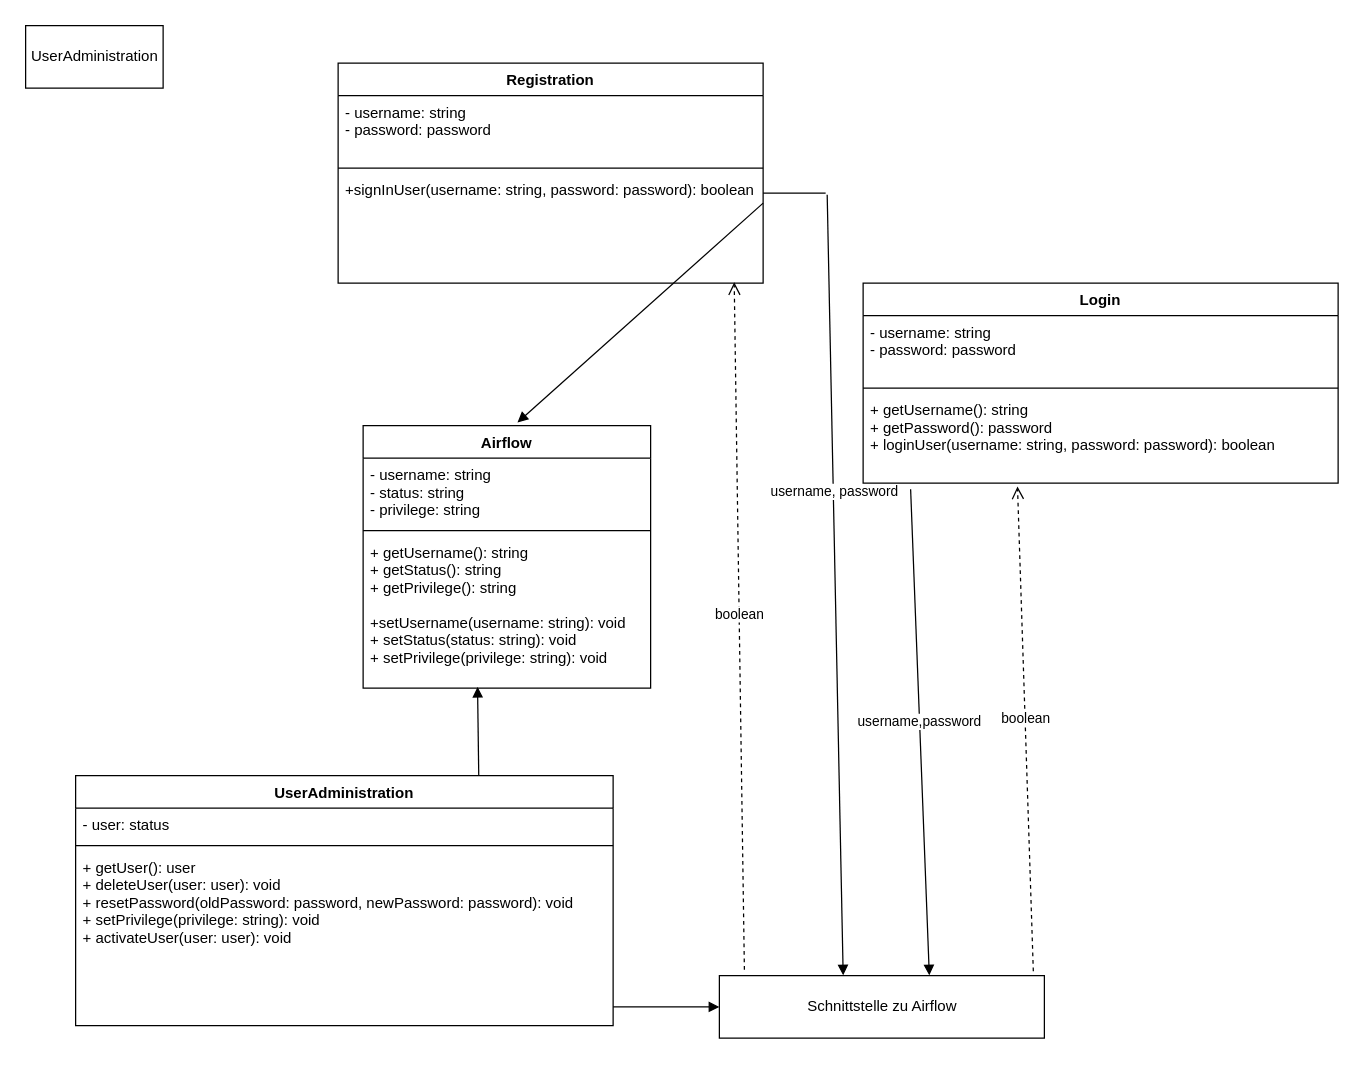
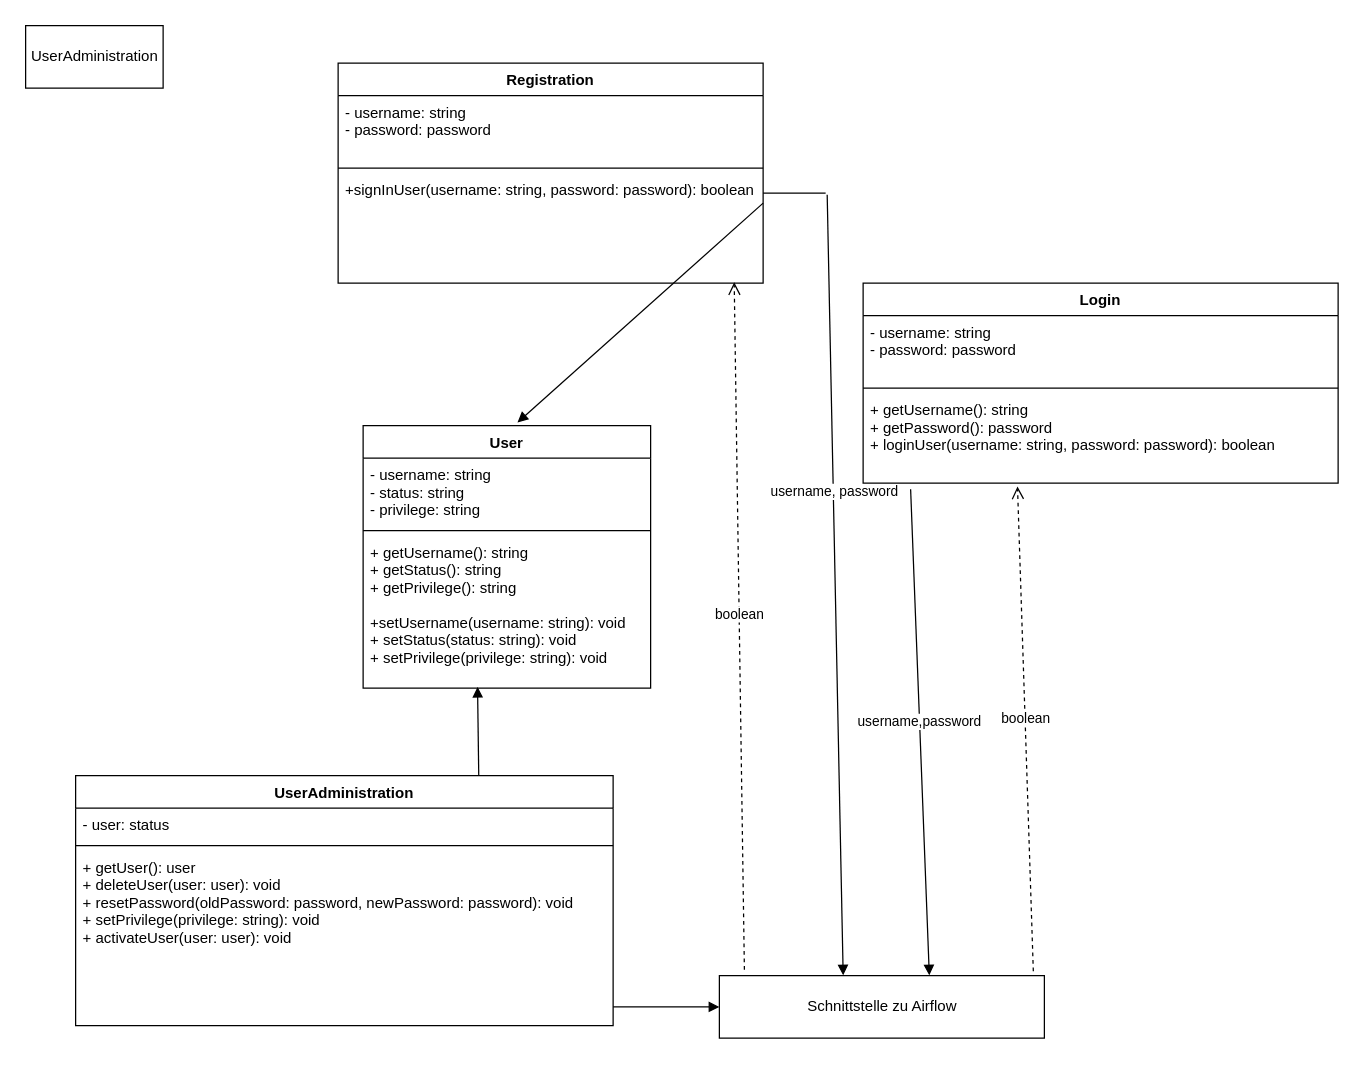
(506, 443) -> (506, 443)
